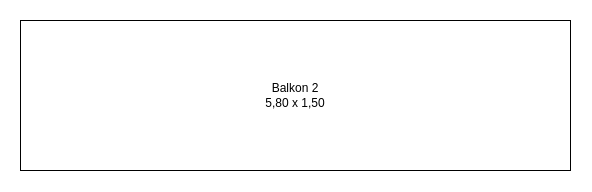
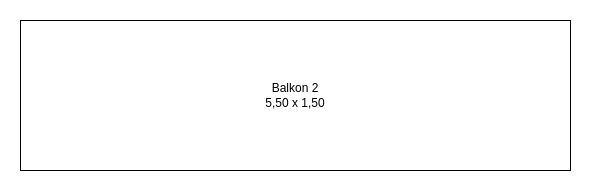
(296, 96) -> (296, 96)
